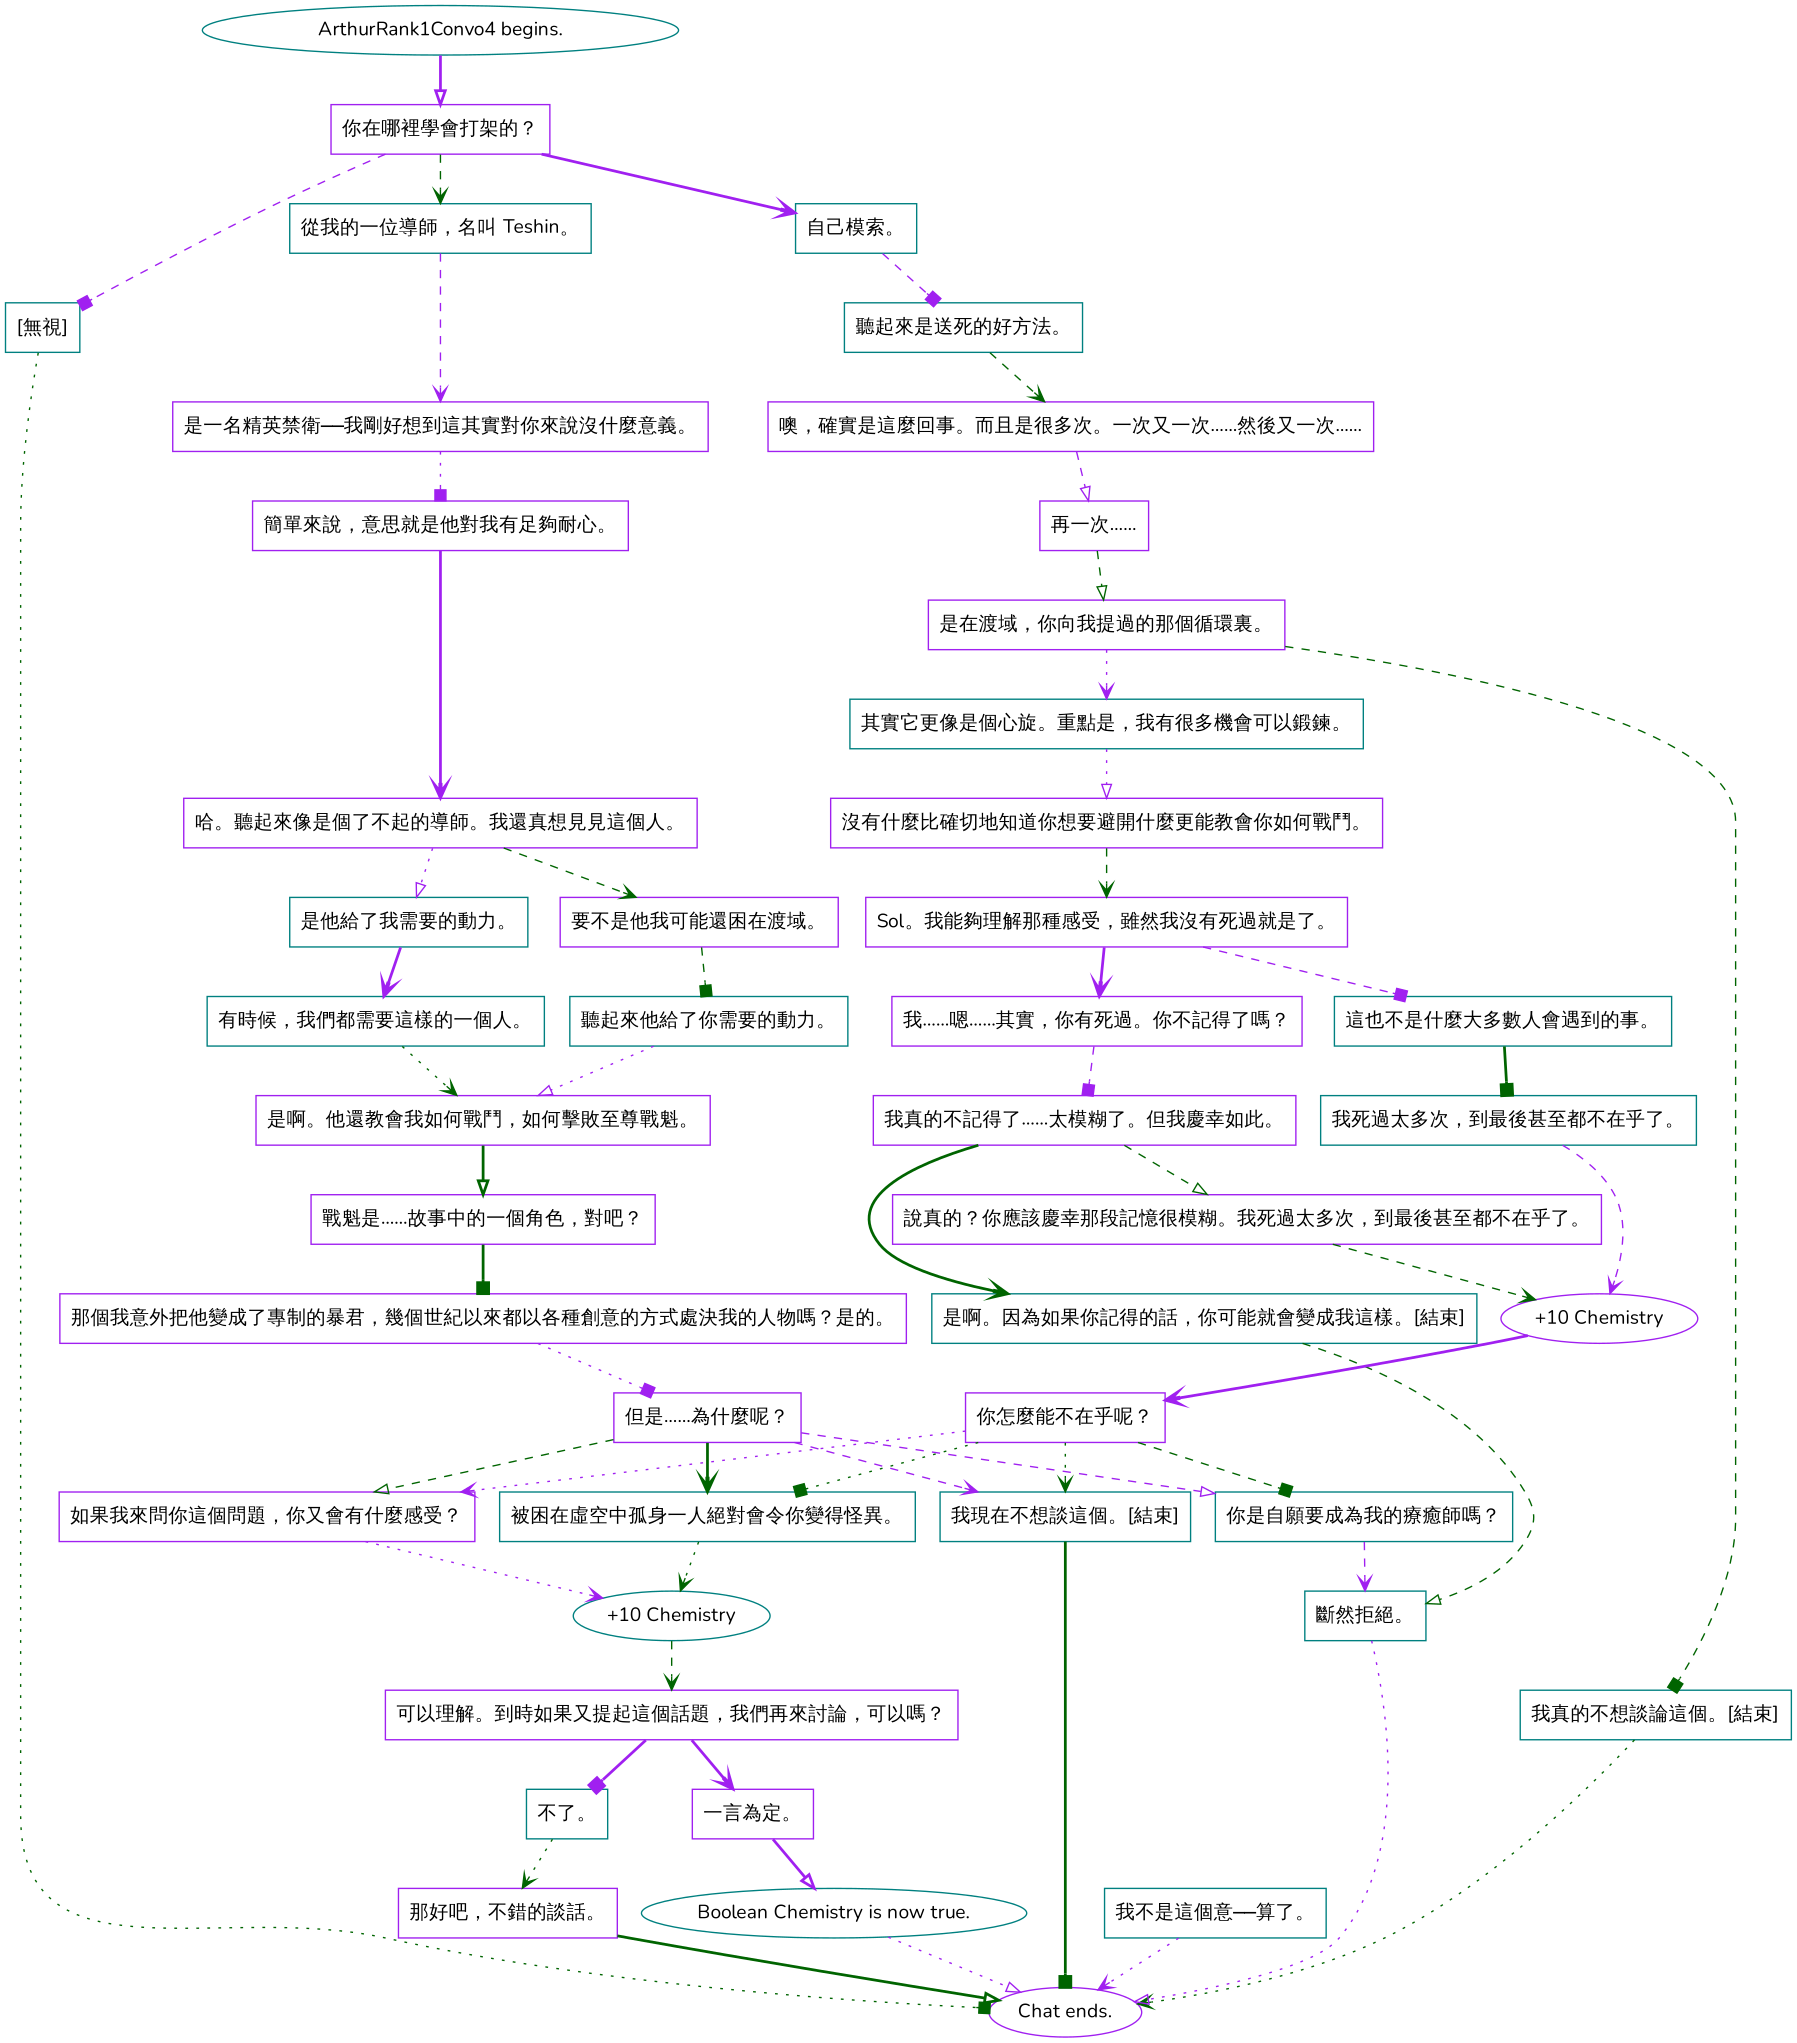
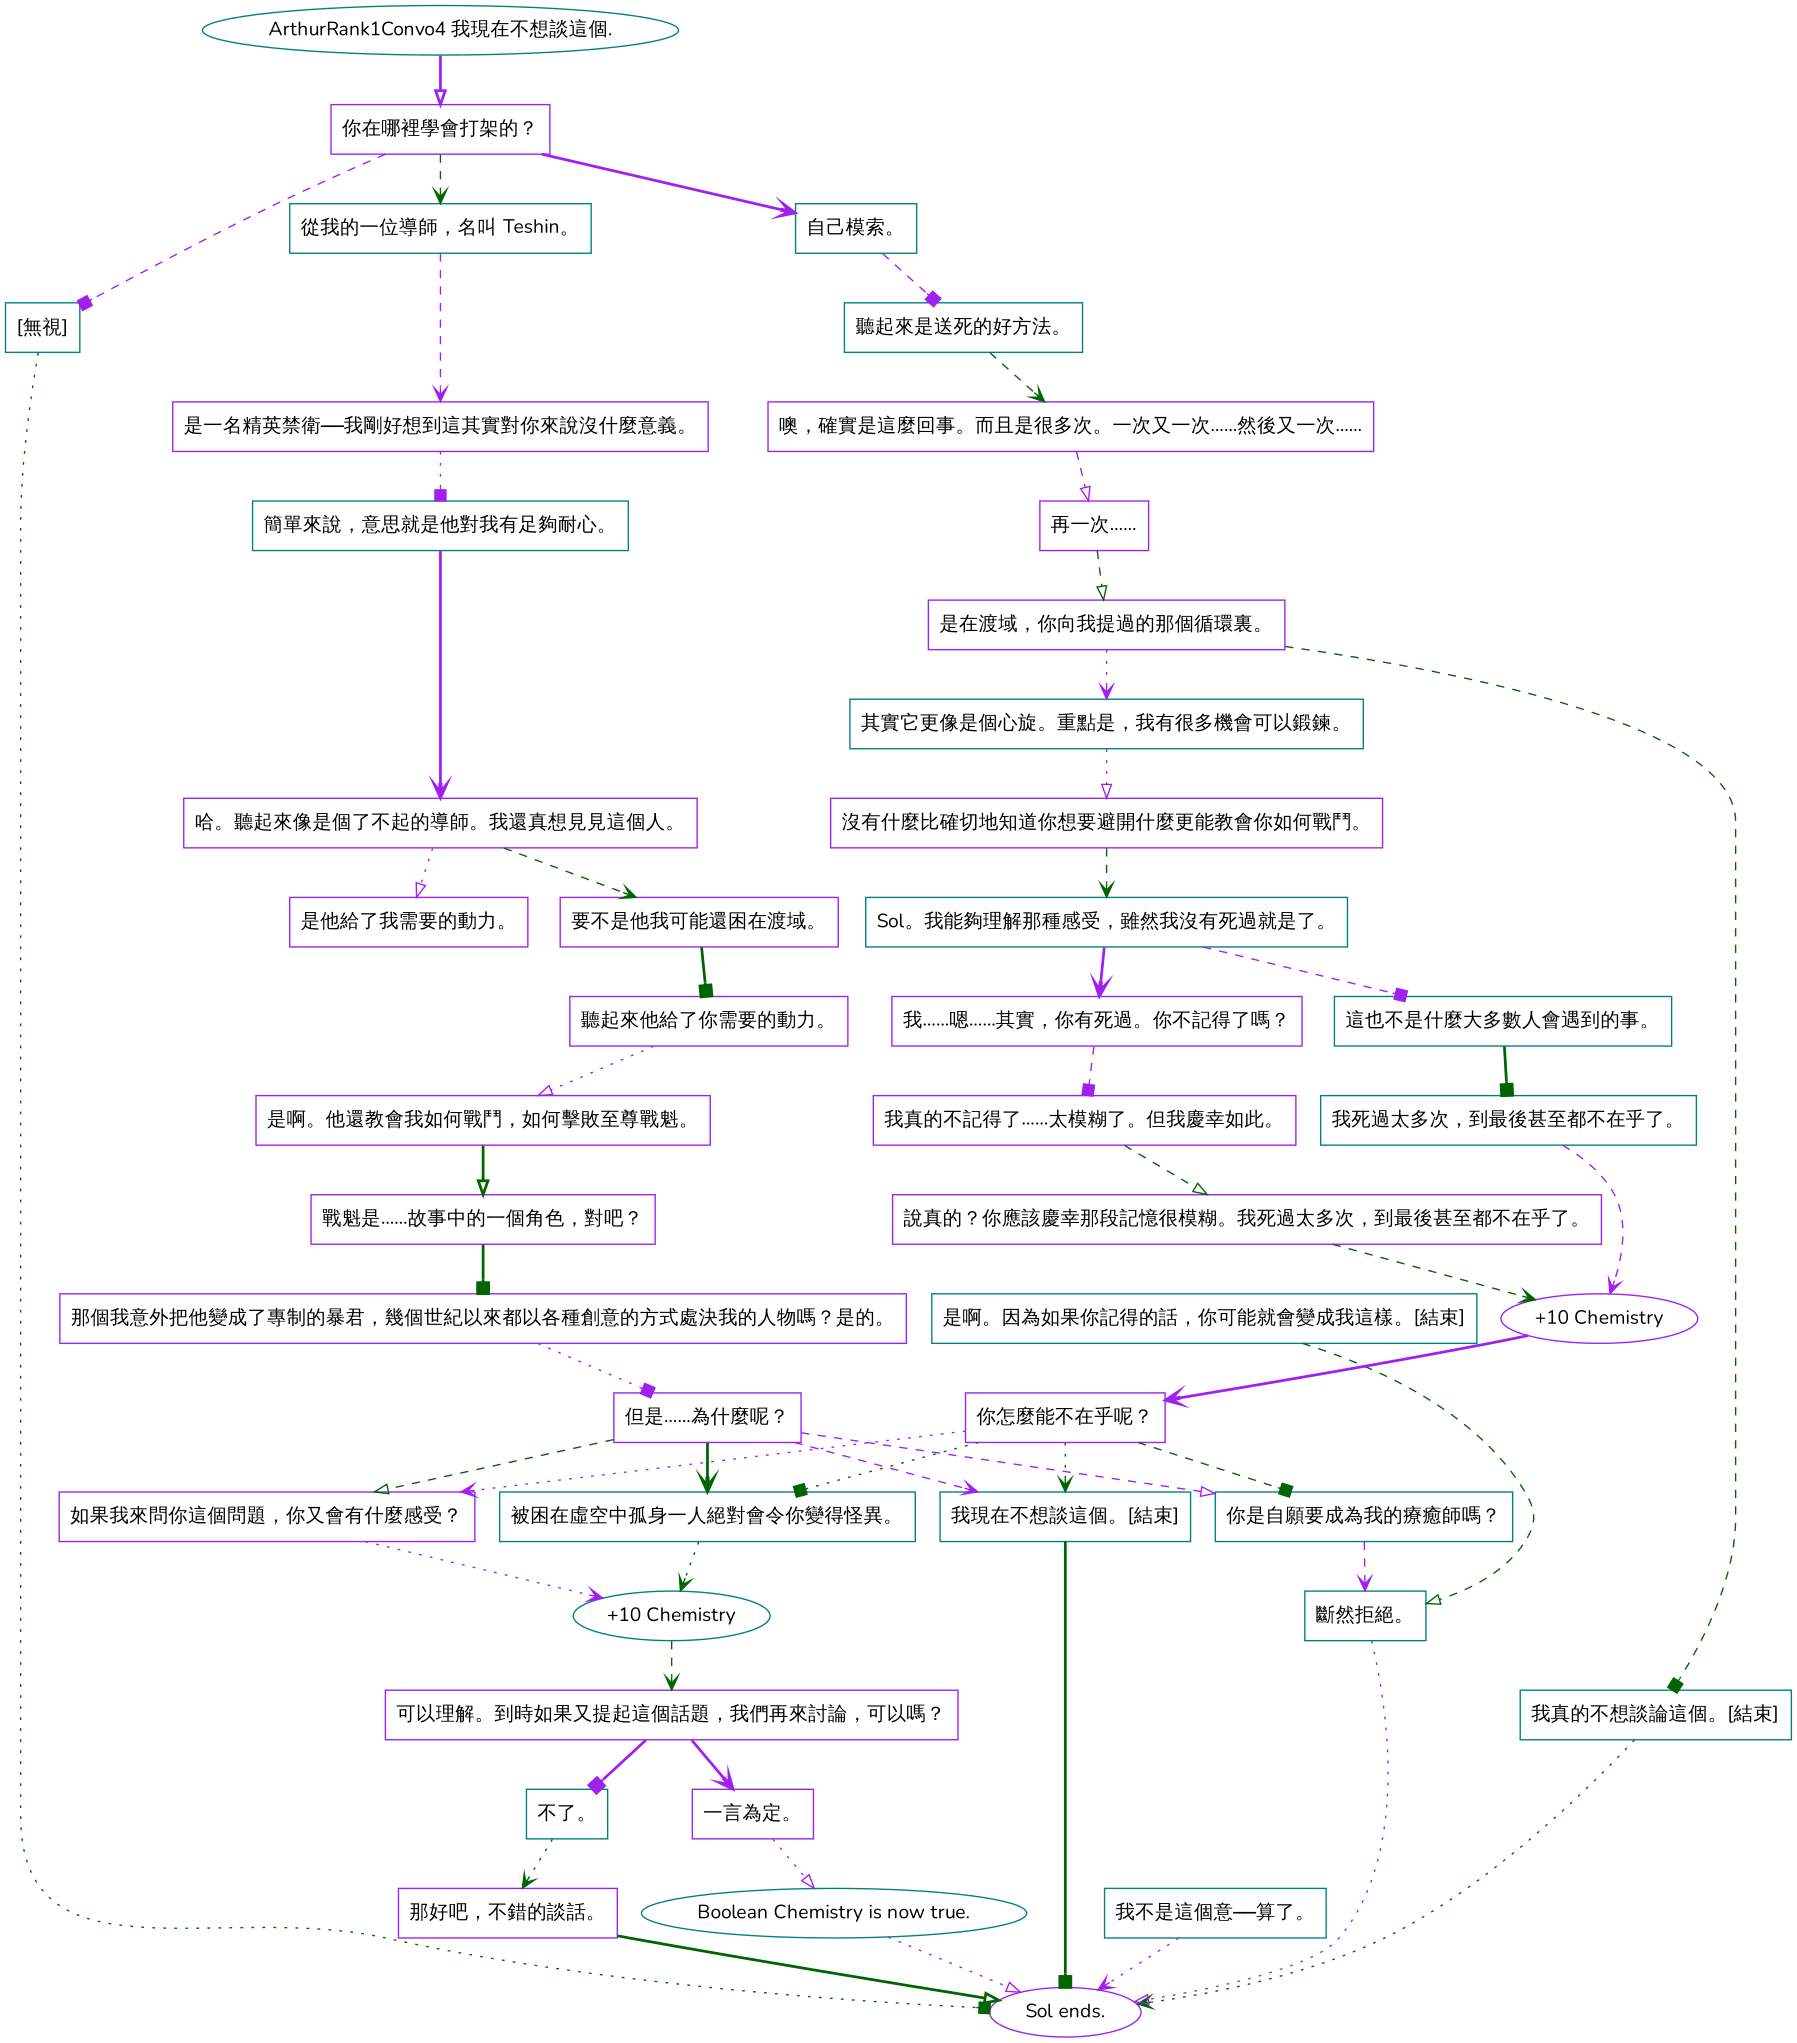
(440, 30) -> (440, 30)
(440, 526) -> (440, 526)
(409, 922) -> (409, 922)
(1107, 922) -> (1107, 922)
(703, 965) -> (703, 965)
(376, 1021) -> none
(709, 1021) -> (709, 1021)
(870, 1226) -> none
(789, 1858) -> (789, 1858)
(1065, 2012) -> (1065, 2012)
